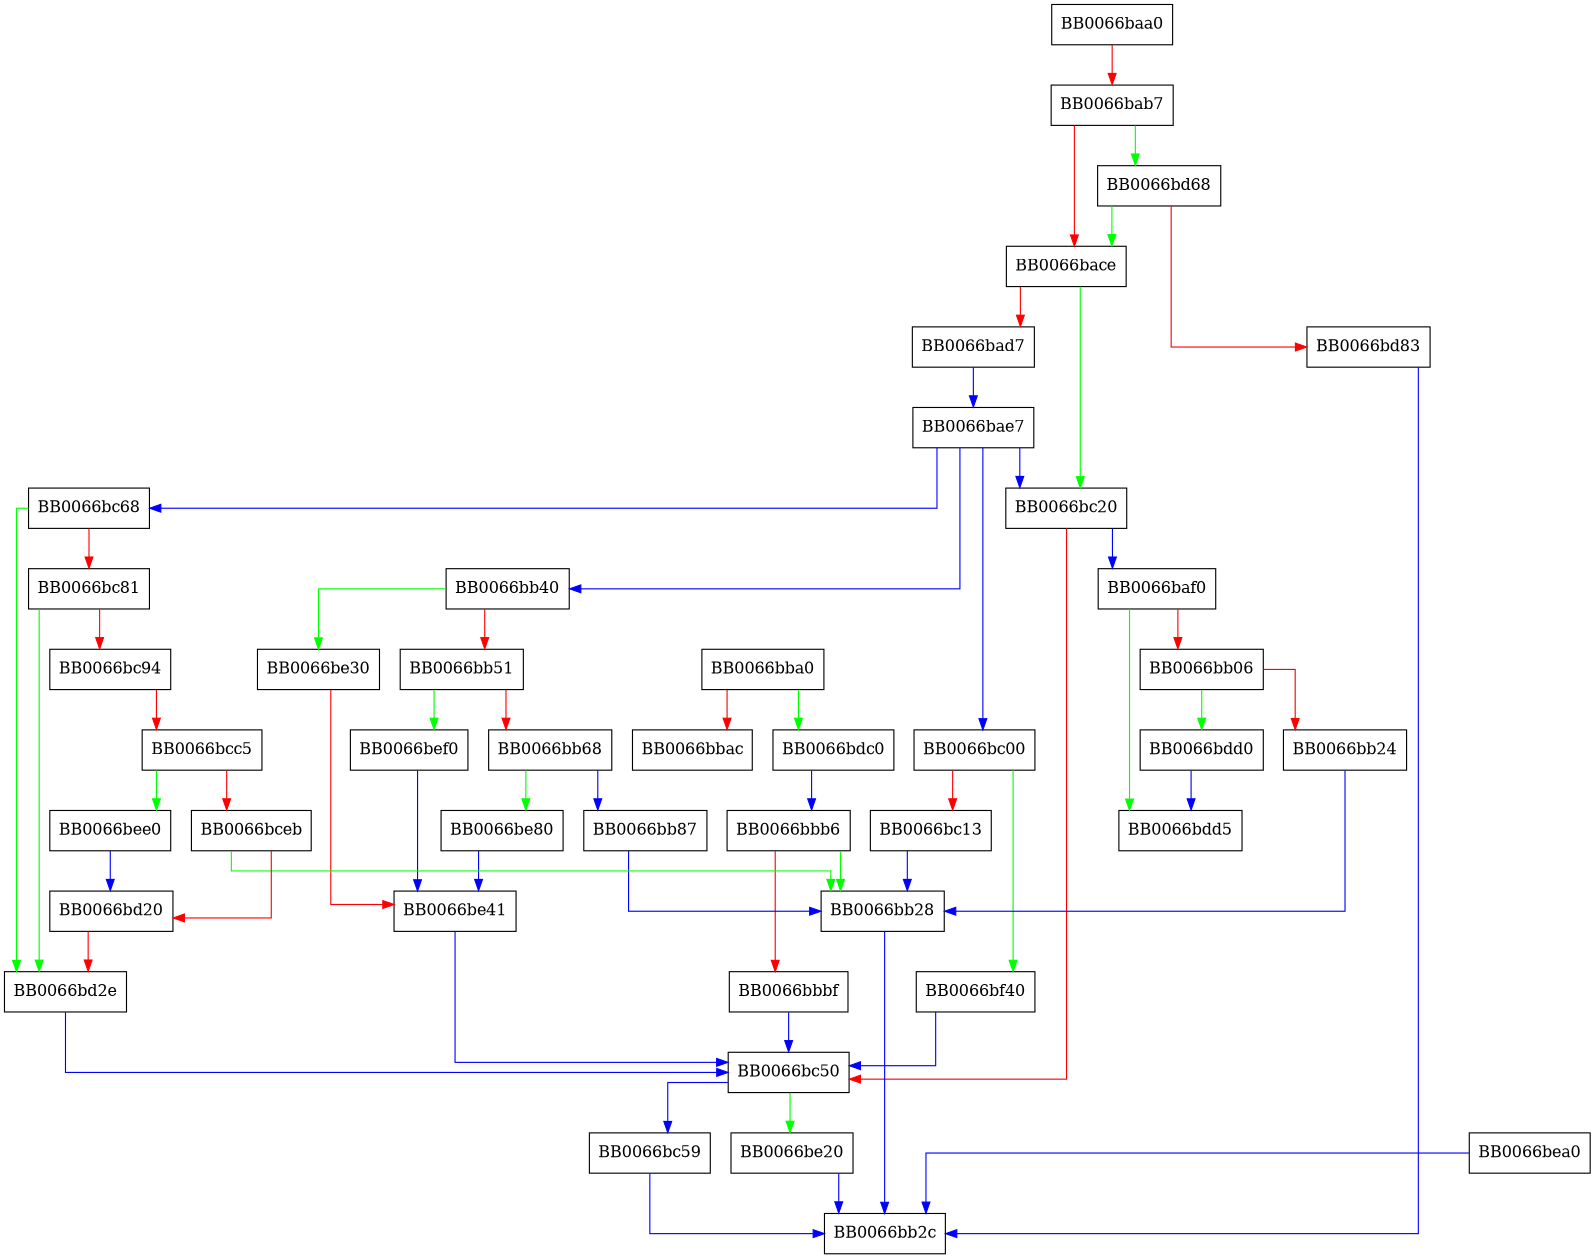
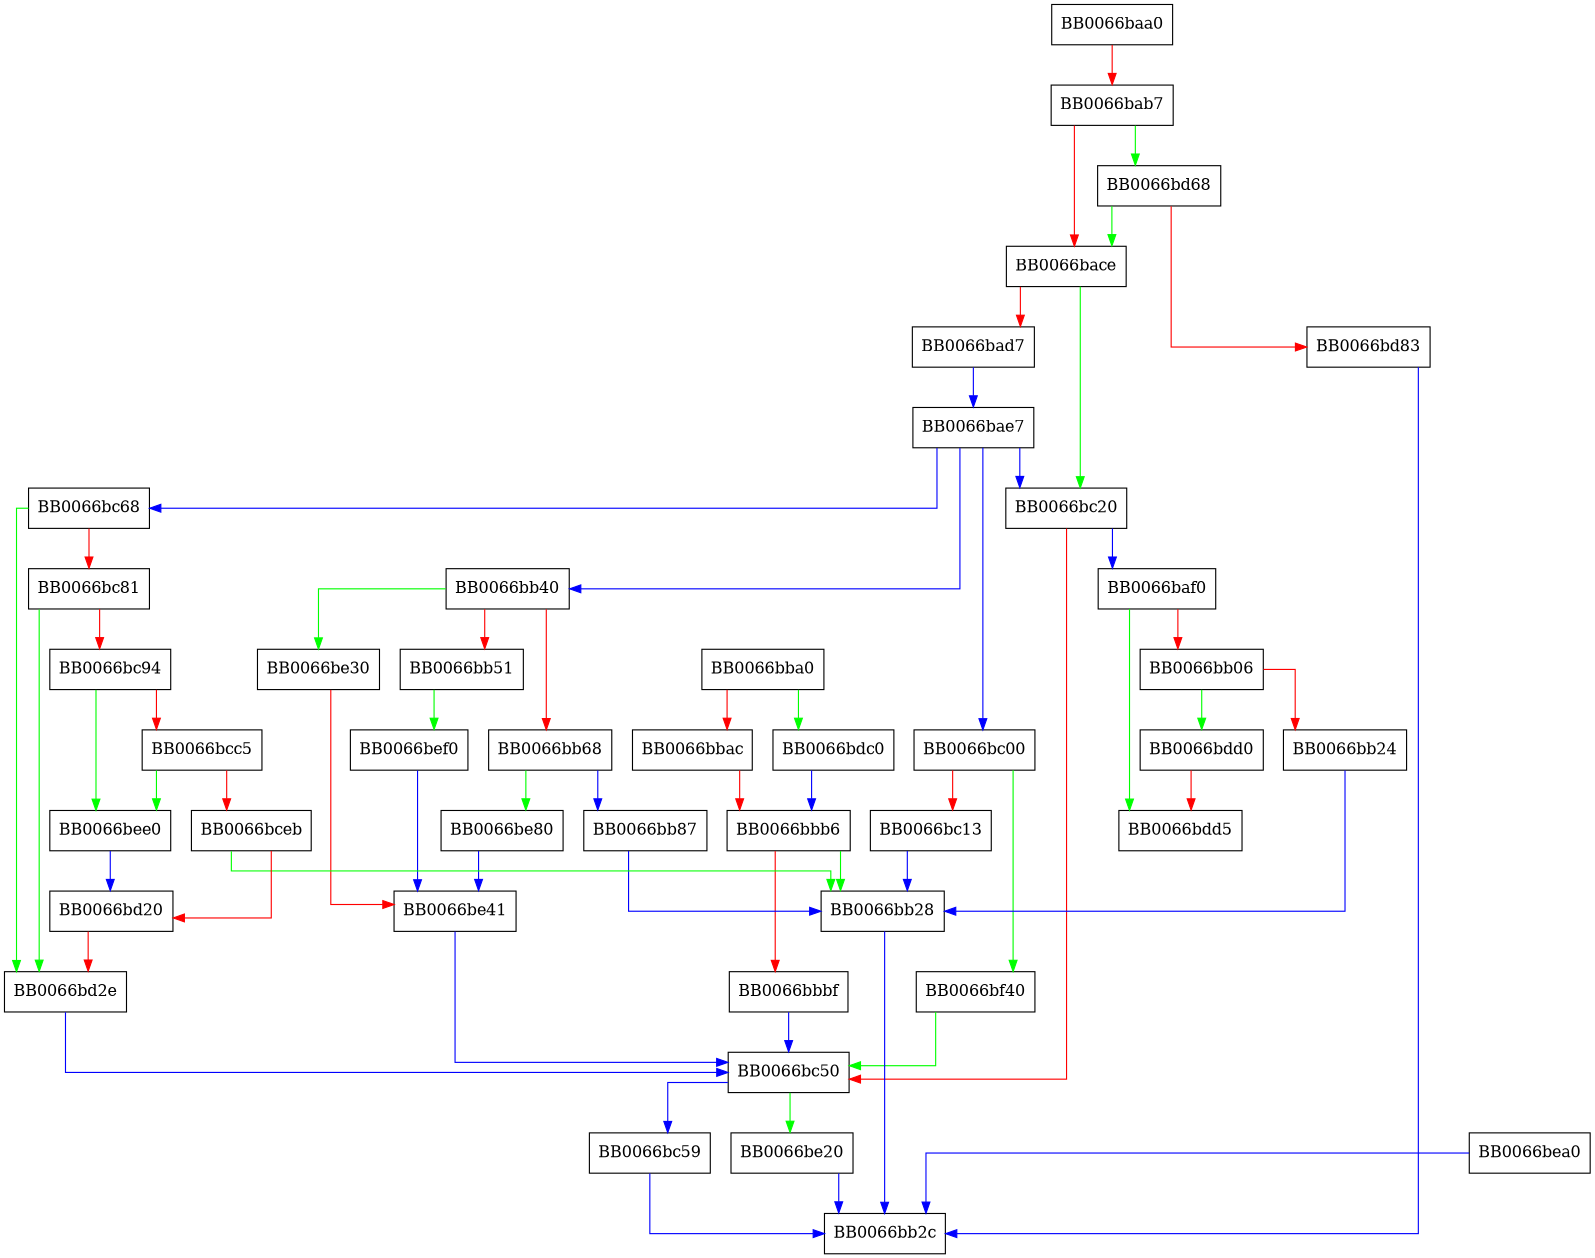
(506, 704) -> (546, 664)
none -> (96, 745)
none -> (740, 785)
(1191, 785) -> (1191, 785)
(925, 1066) -> (925, 1066)
